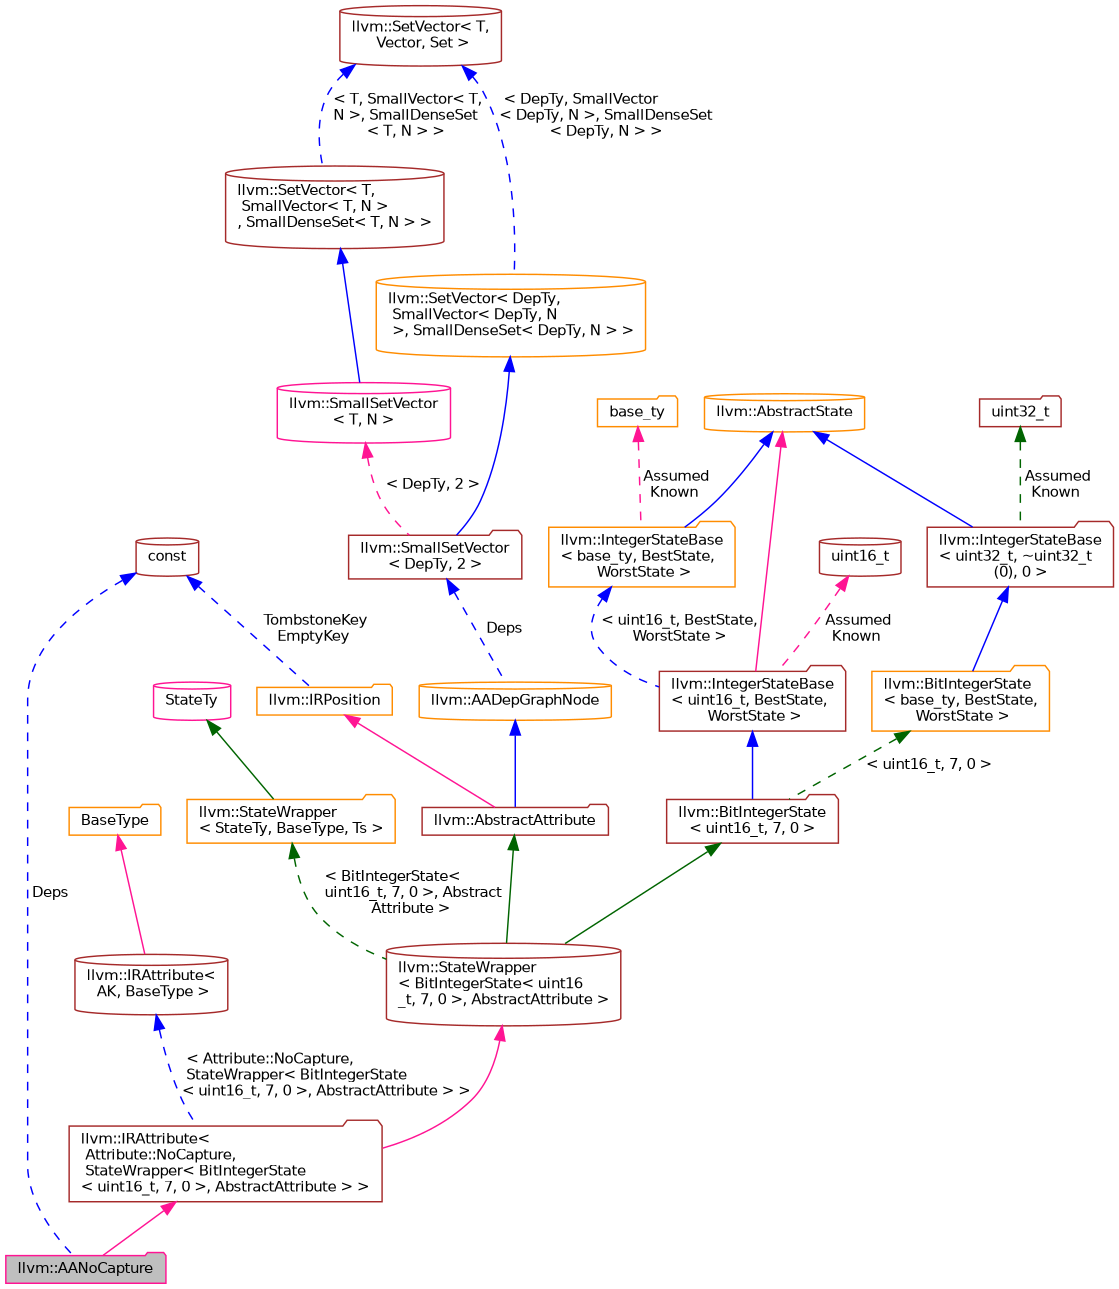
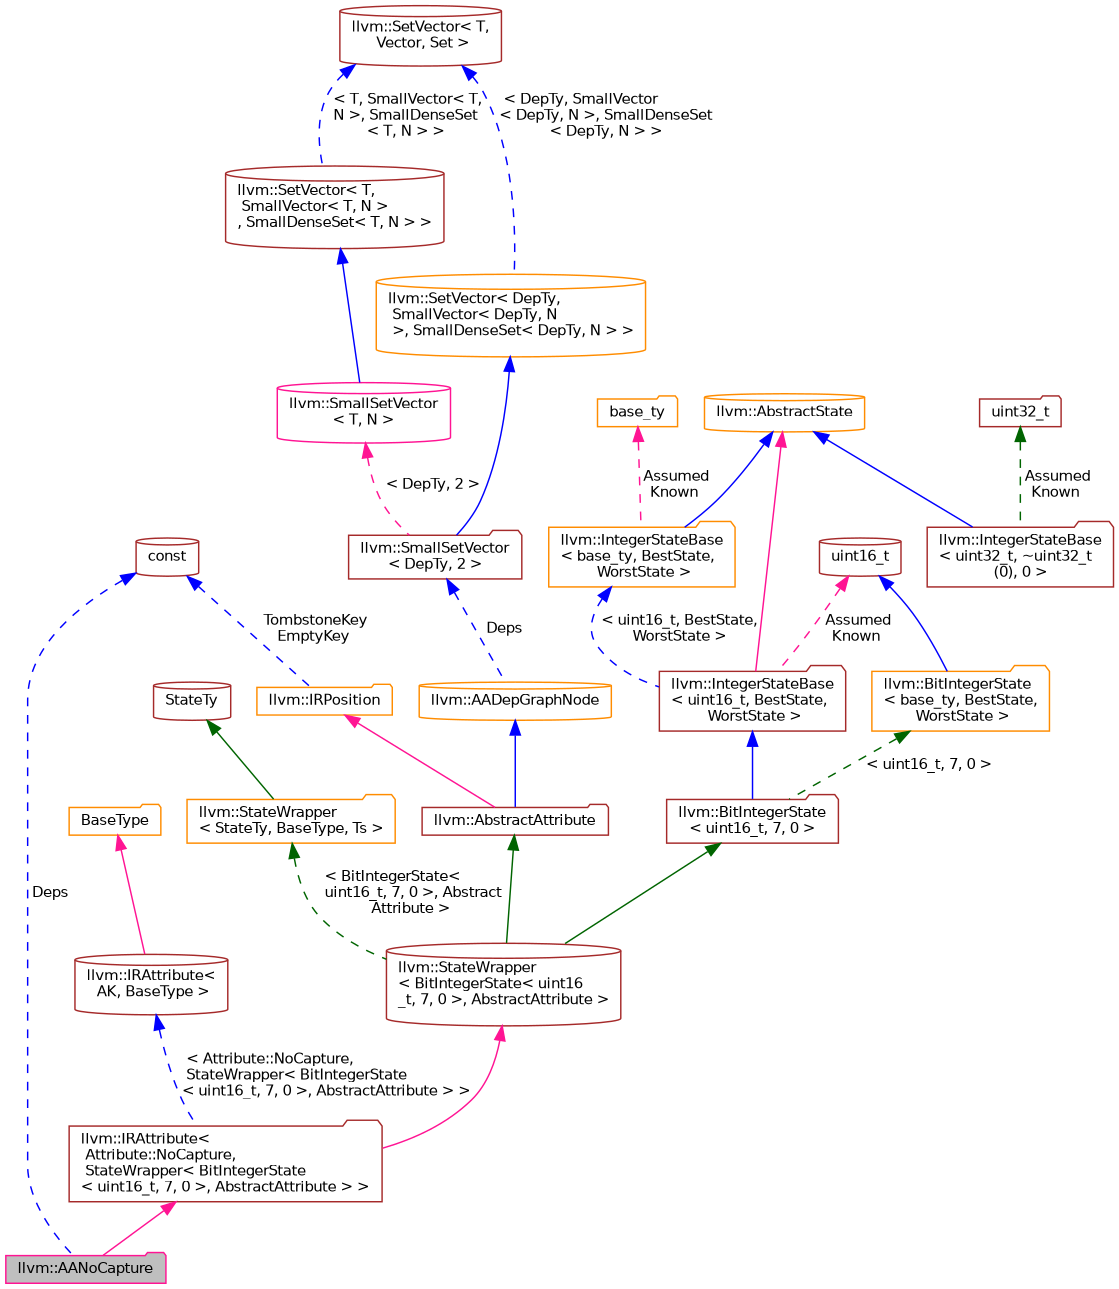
(988, 636) -> (922, 627)
(192, 701) -> (192, 701)
